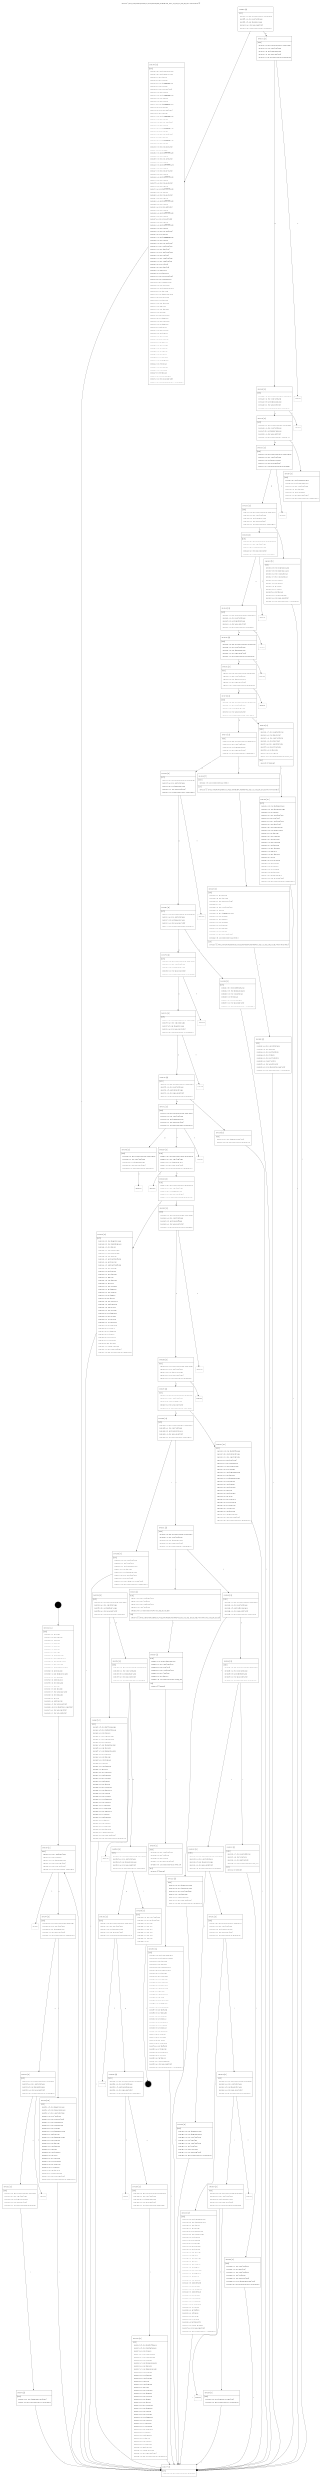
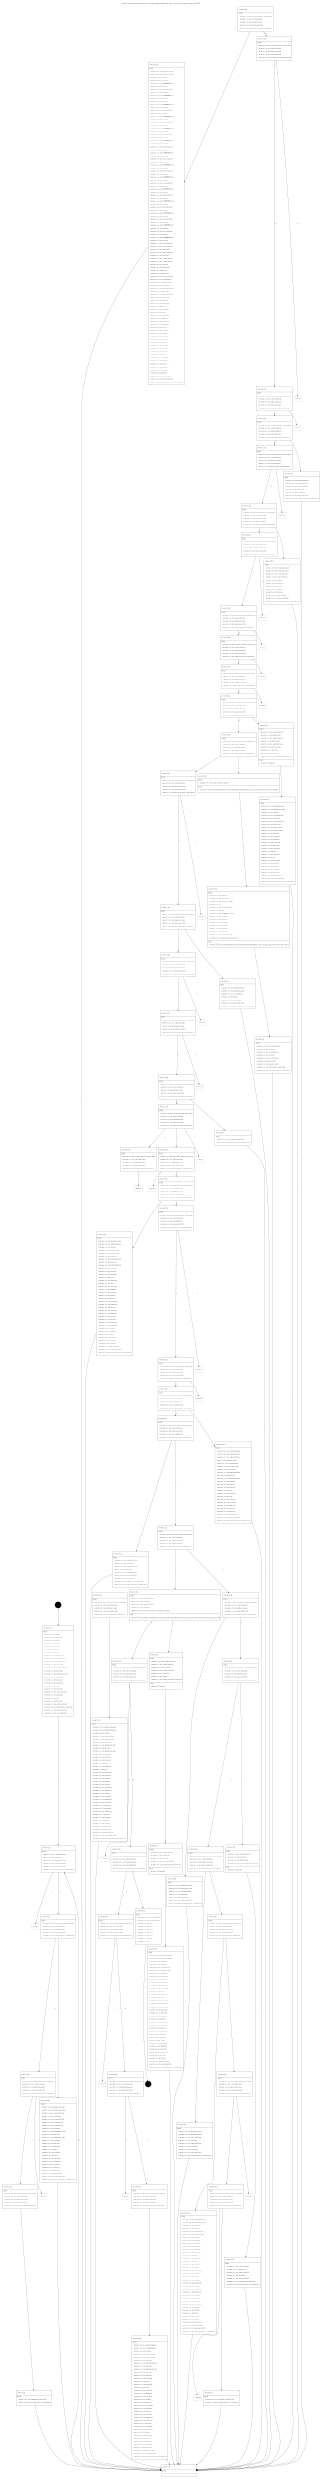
(119, 1637) -> (141, 1638)
